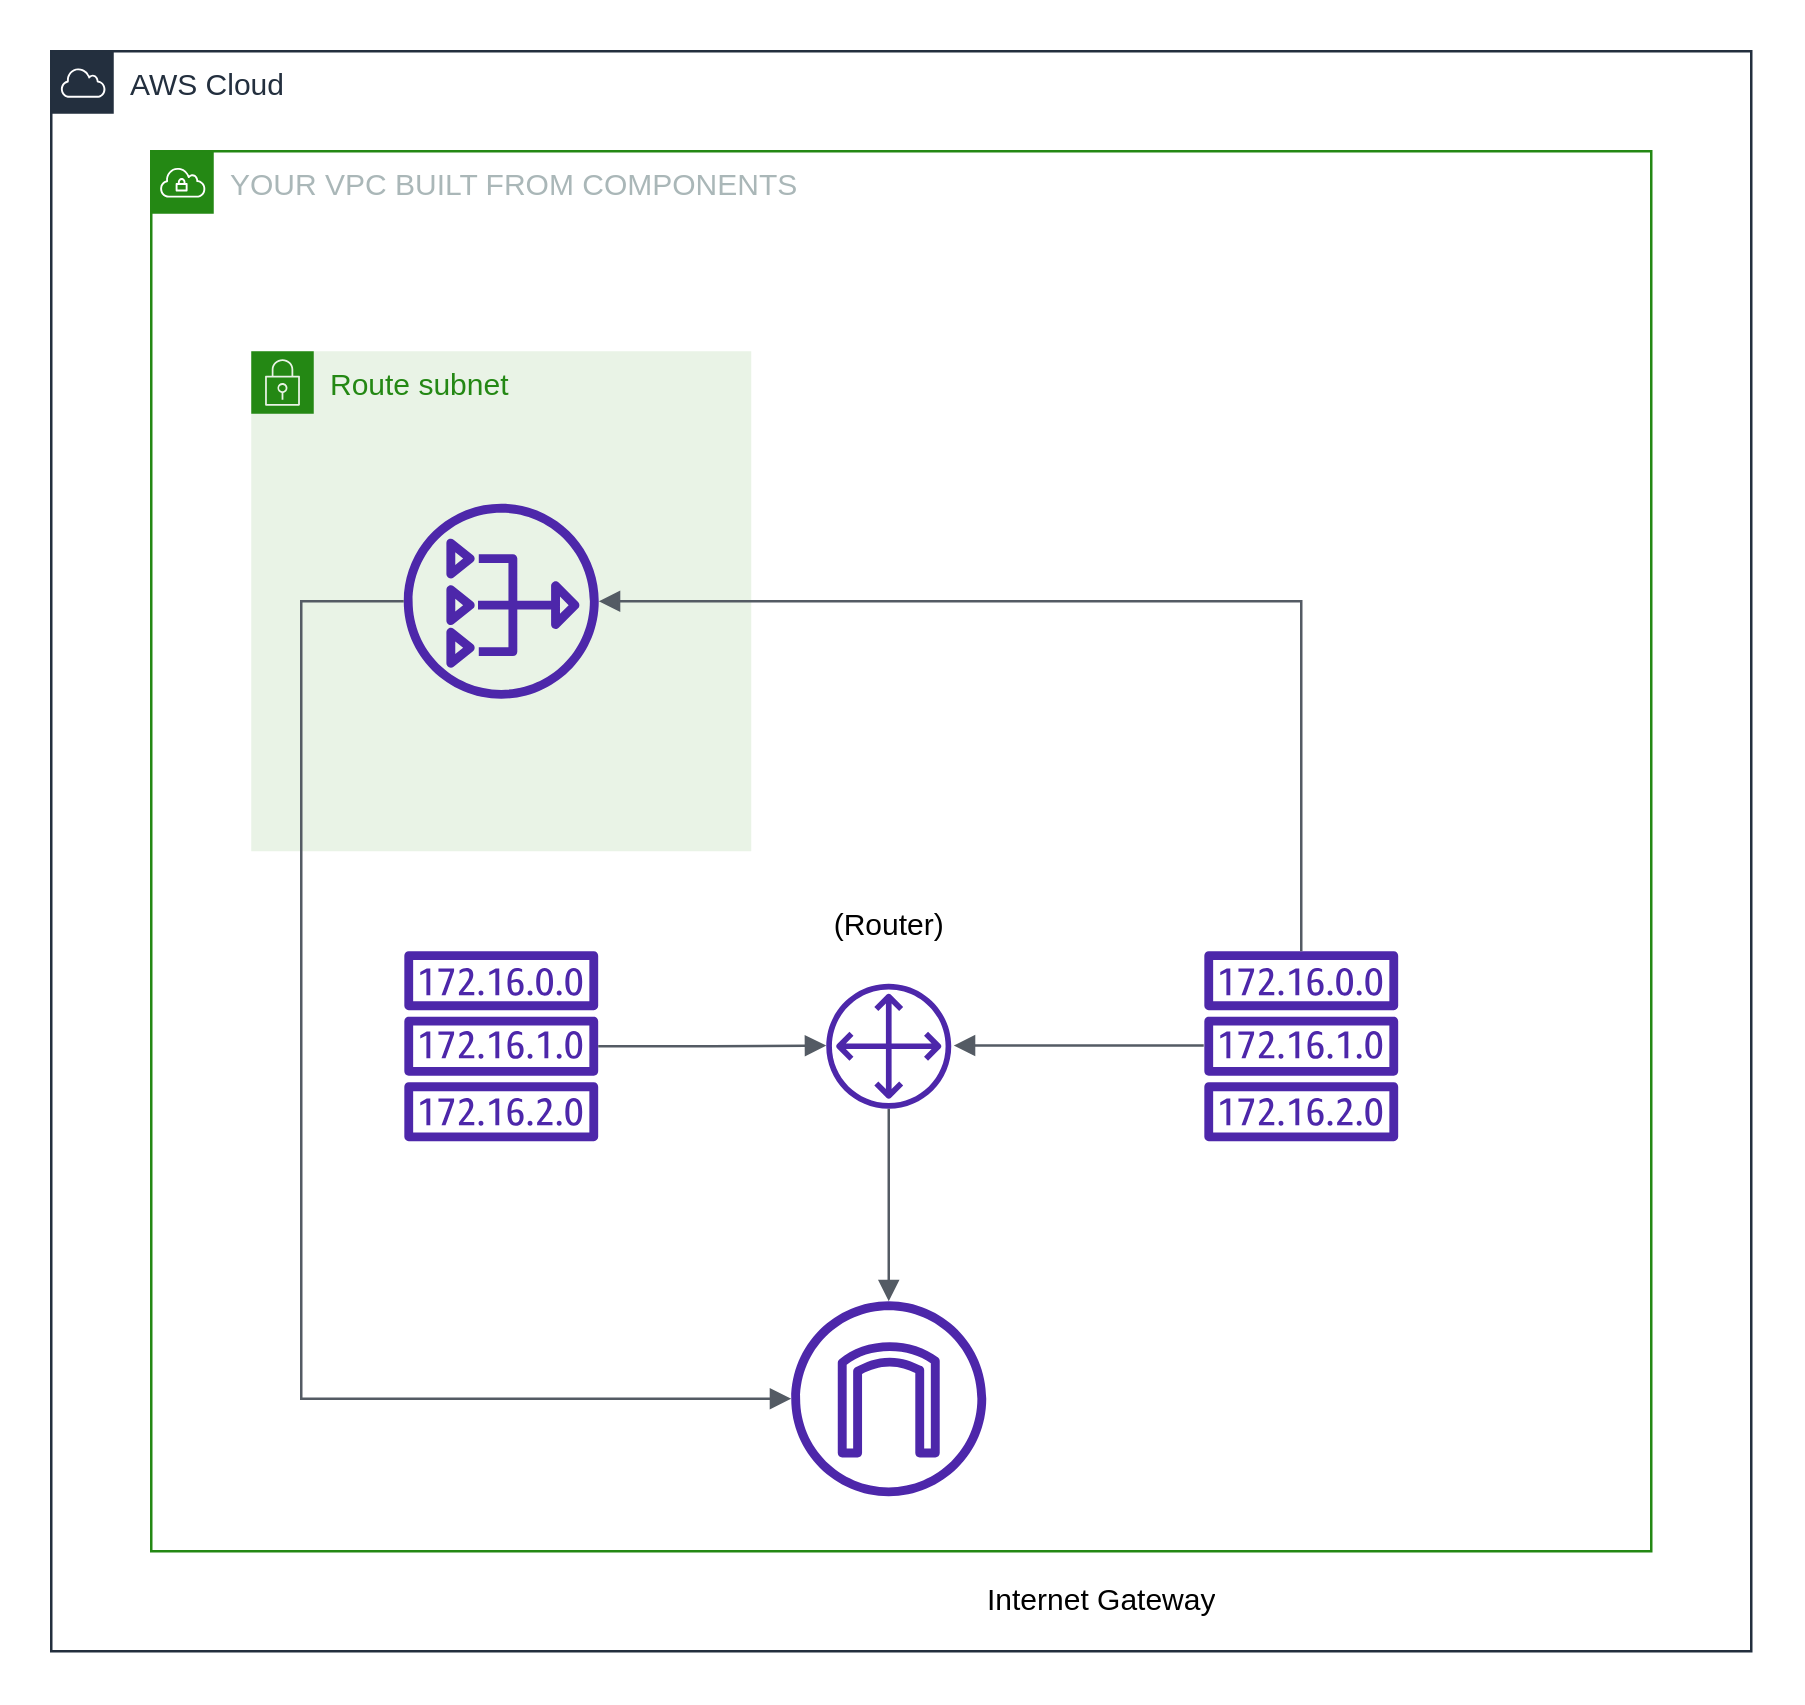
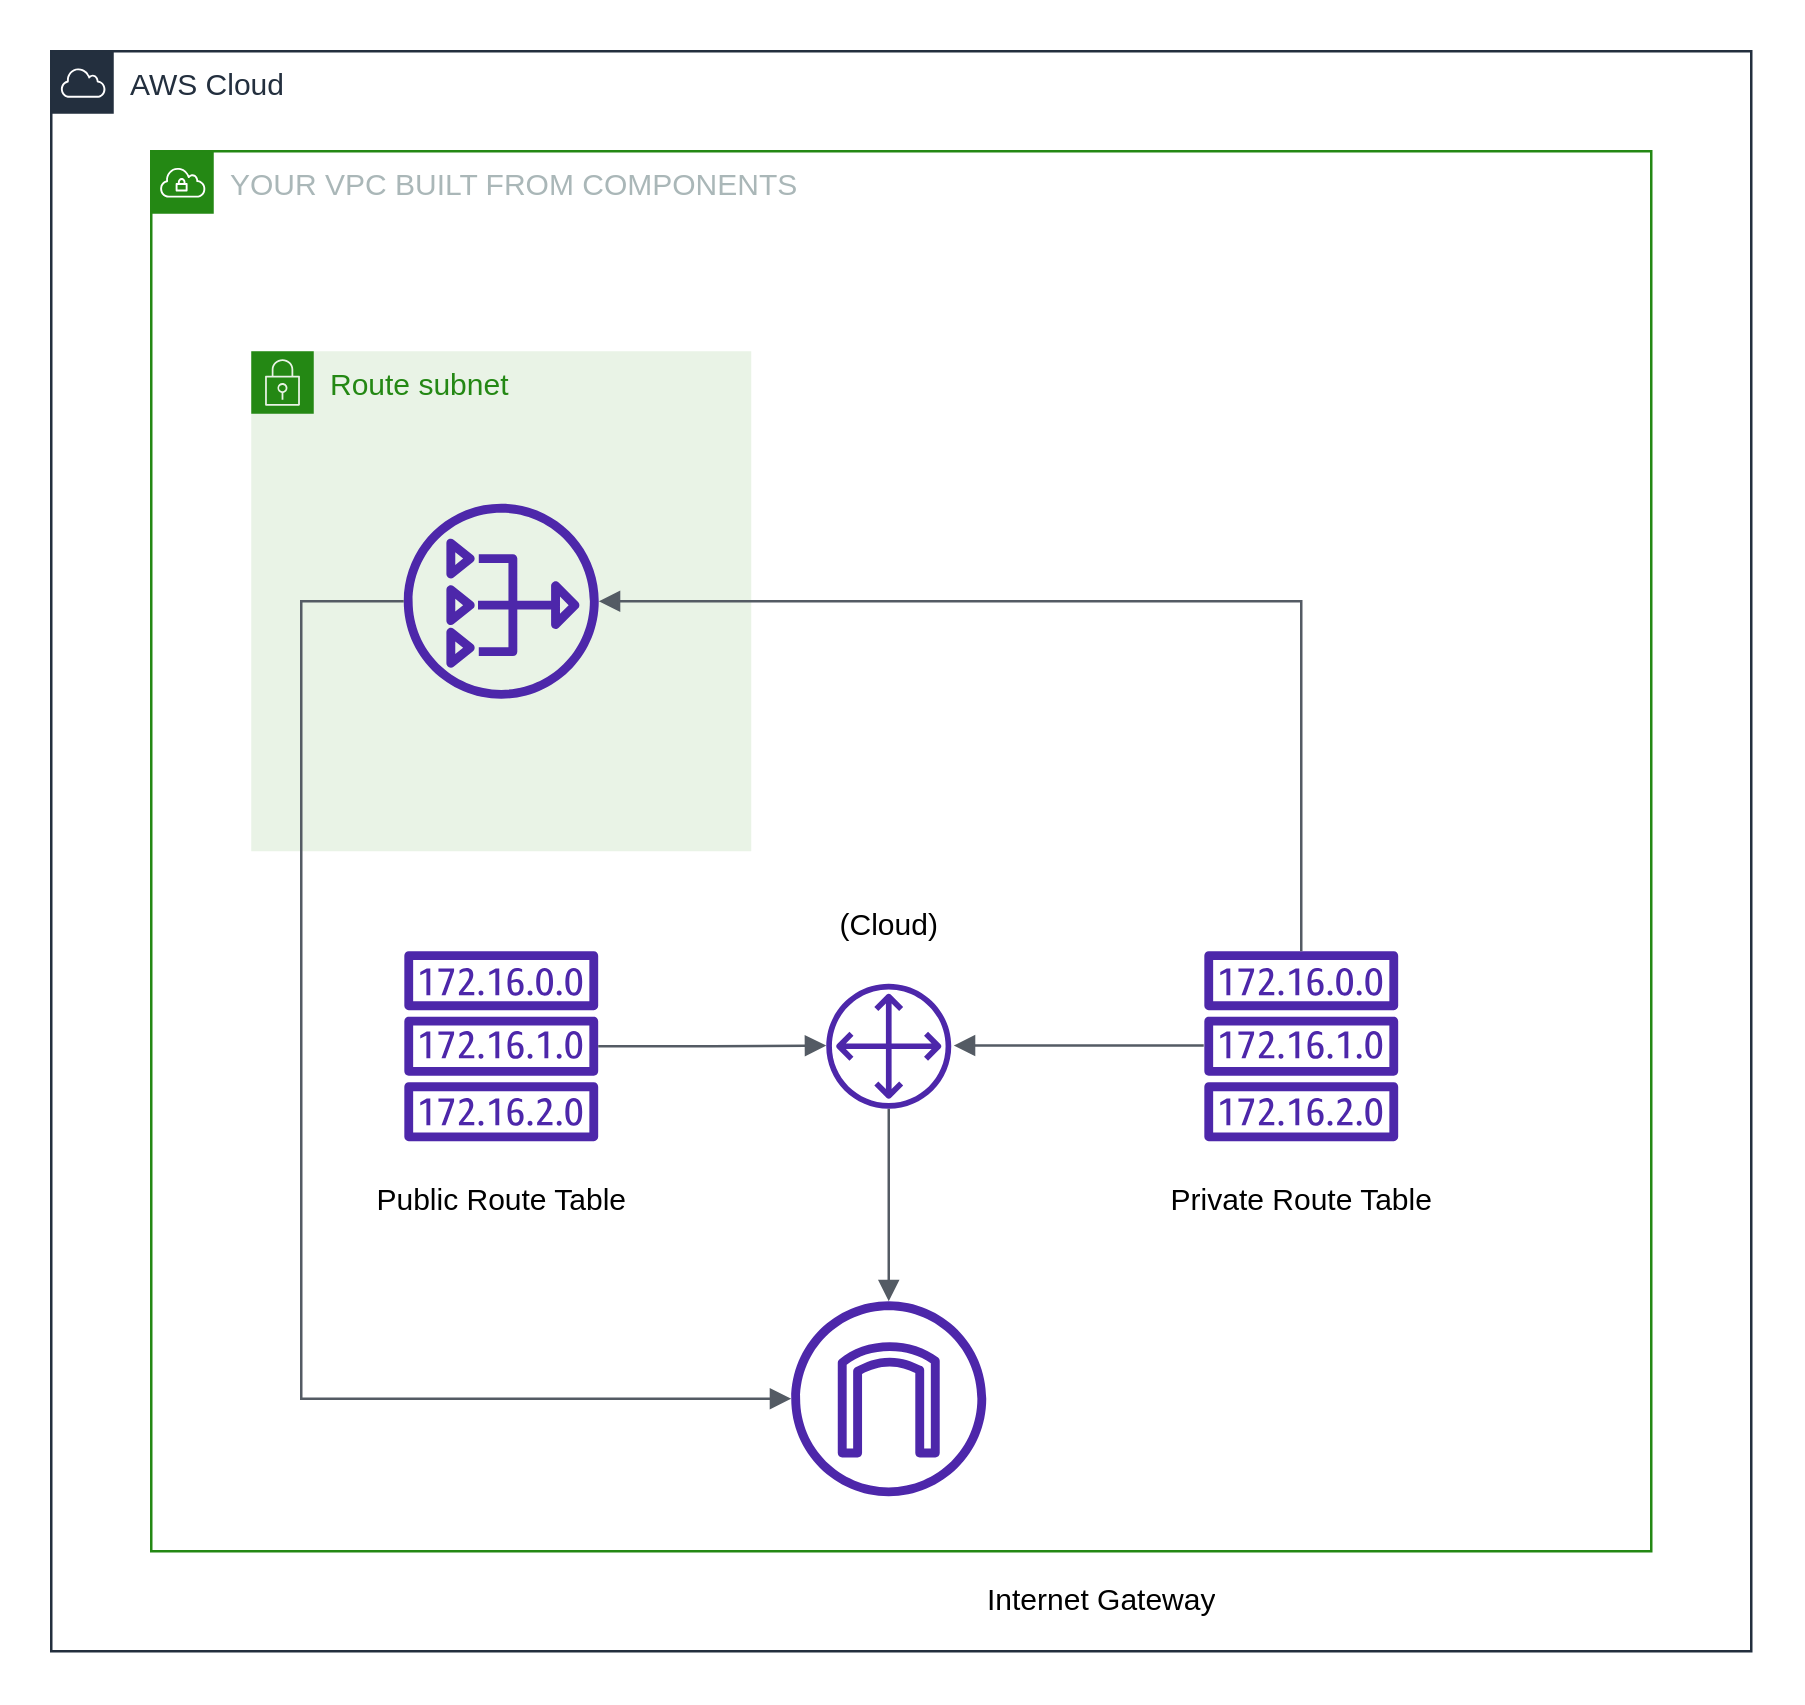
(890, 926) -> (890, 926)
none -> (501, 1201)
none -> (1301, 1201)
